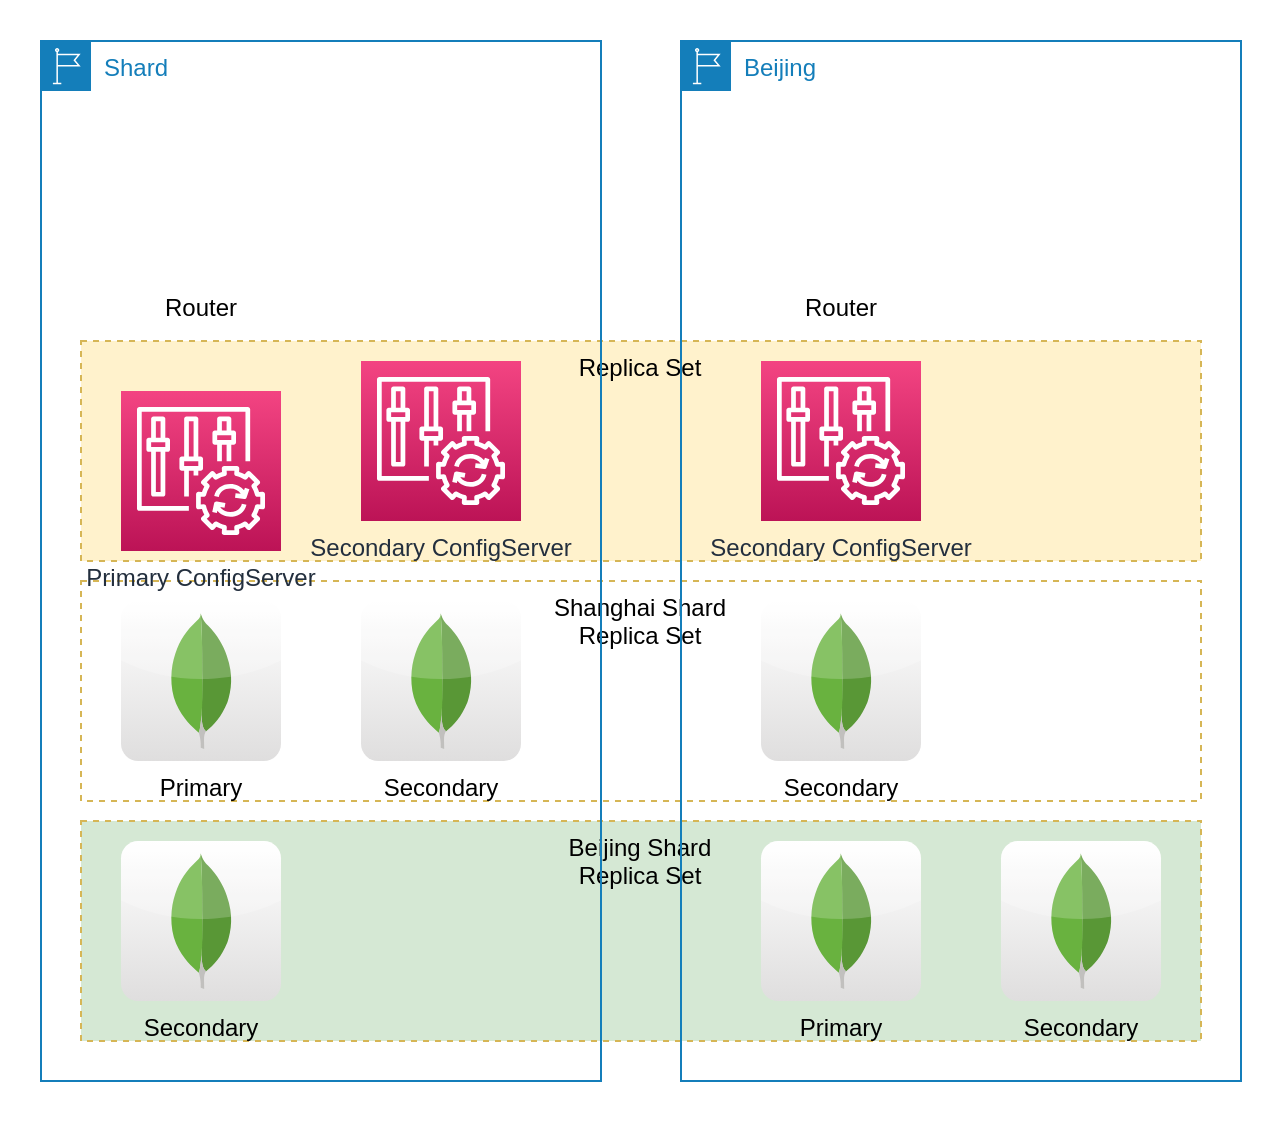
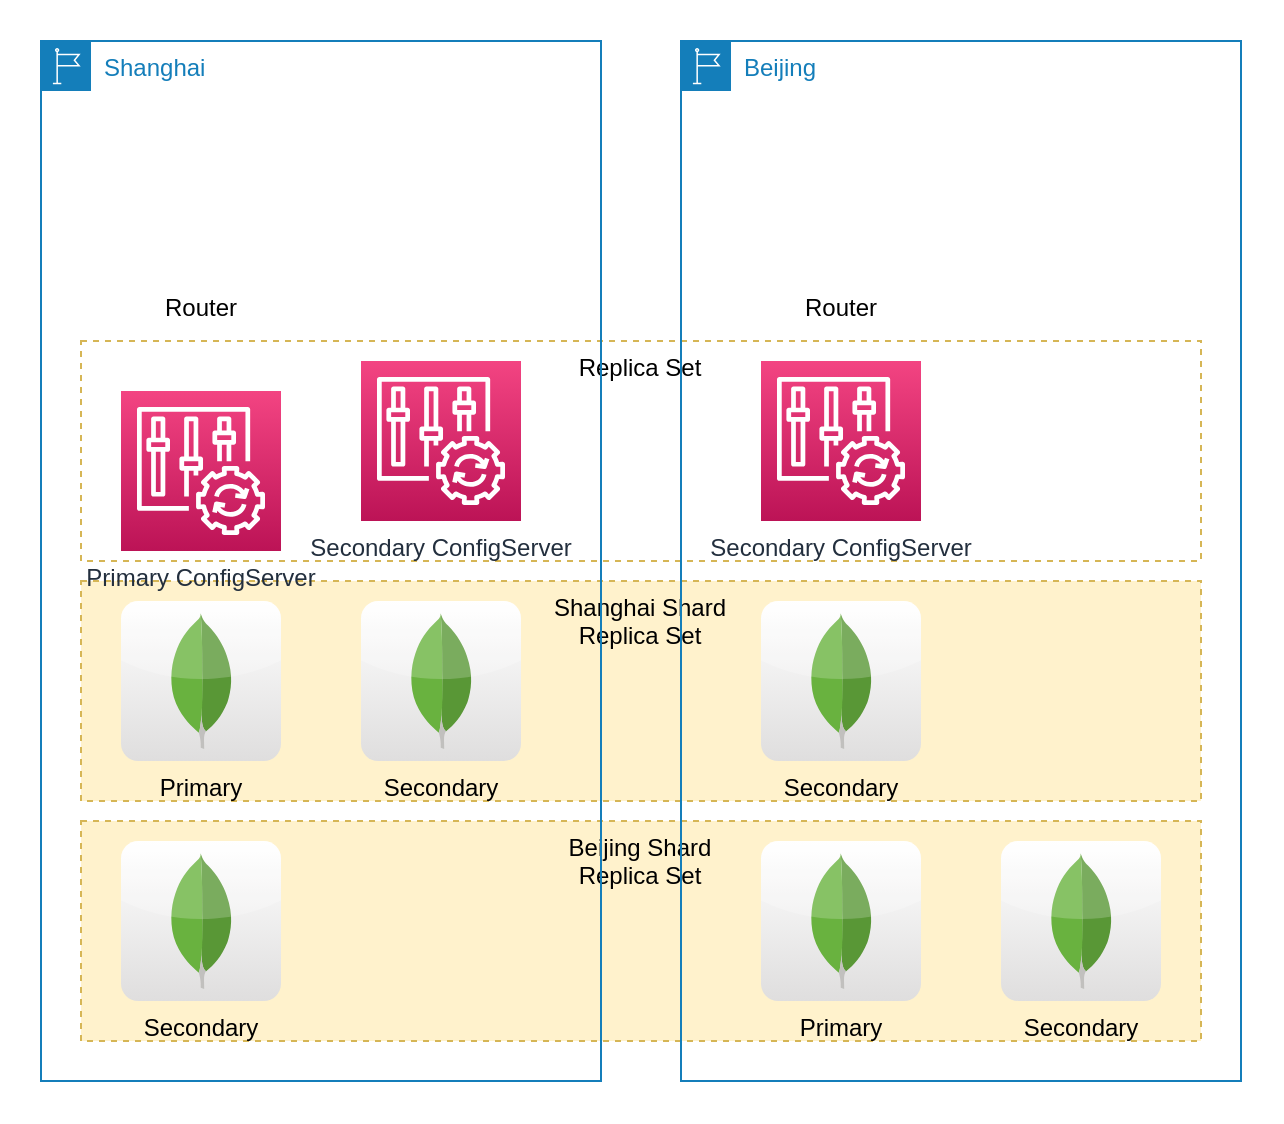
(139, 69) -> (156, 69)
(641, 451) -> (641, 451)
(641, 691) -> (641, 691)
(641, 931) -> (641, 931)
